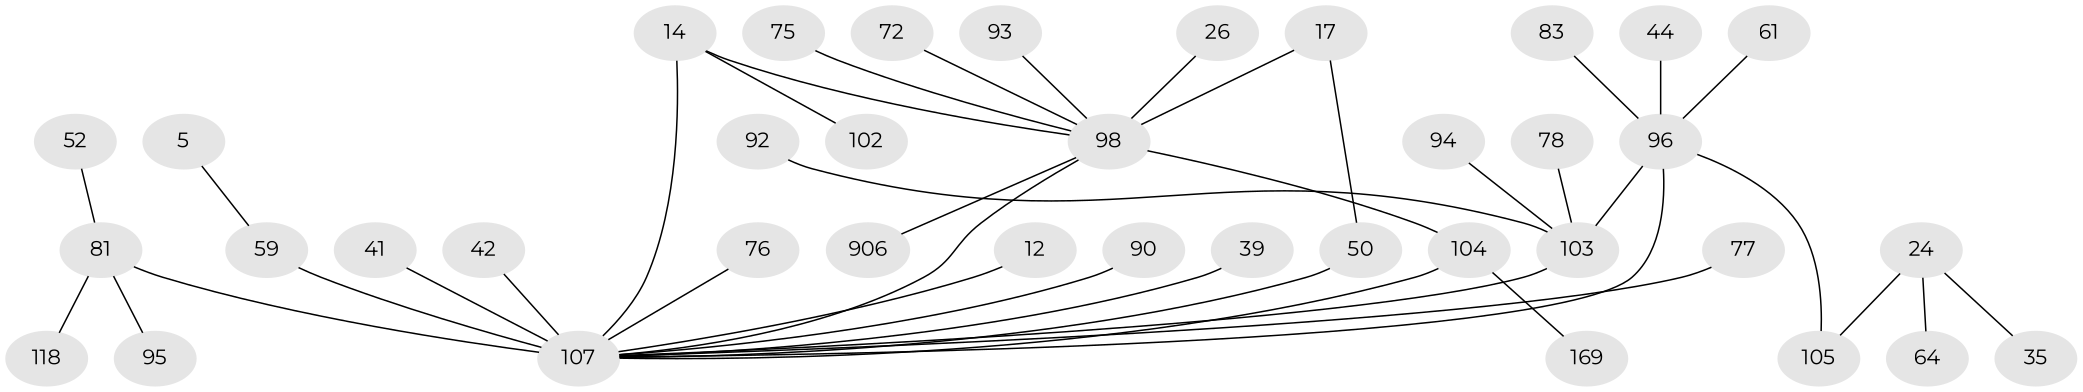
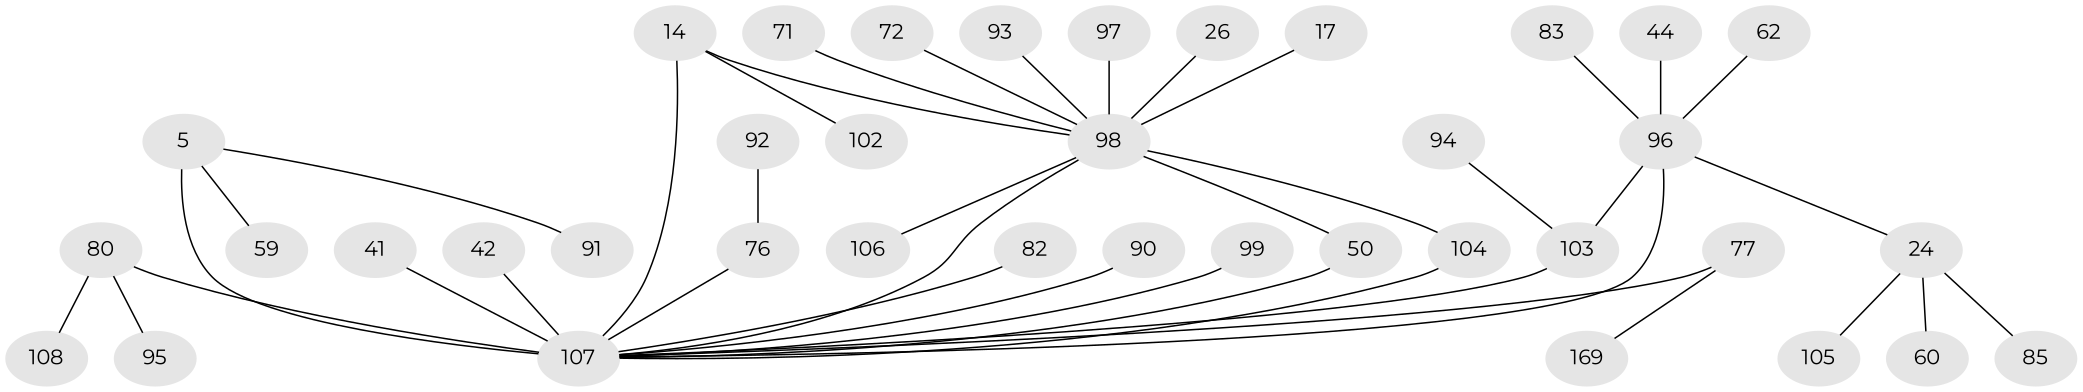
(784, 33) -> (784, 33)
none -> (1109, 33)
(1769, 33) -> (1769, 33)
(75, 142) -> none
(1343, 142) -> (1237, 194)
(1552, 142) -> none
(1168, 196) -> (758, 196)
(1794, 219) -> (1791, 196)
(101, 250) -> (101, 250)
none -> (592, 250)
(868, 250) -> (868, 250)
(1035, 250) -> (1035, 250)
(1252, 250) -> (1252, 250)
(1516, 293) -> (1665, 305)
(419, 311) -> (220, 283)
(47, 359) -> (47, 359)
(1927, 359) -> (1927, 359)
(2036, 359) -> (2036, 359)
